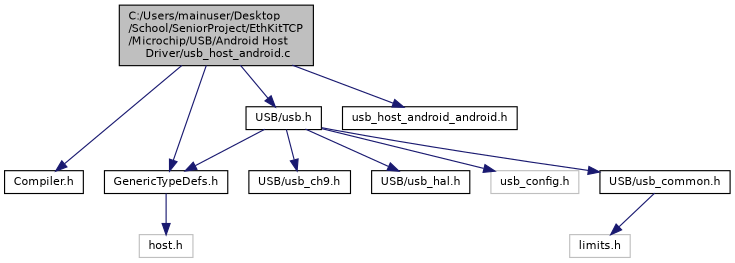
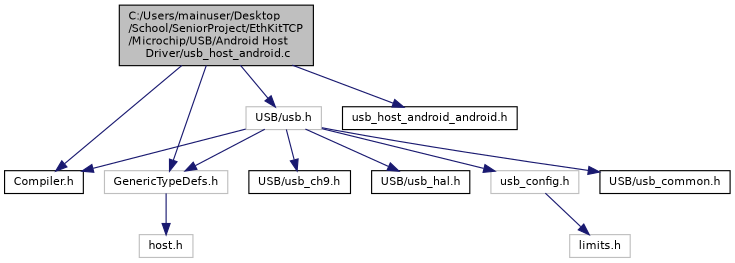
(284, 118) -> (284, 118)
none -> (169, 149)
(166, 182) -> (166, 182)
(637, 210) -> (563, 210)
